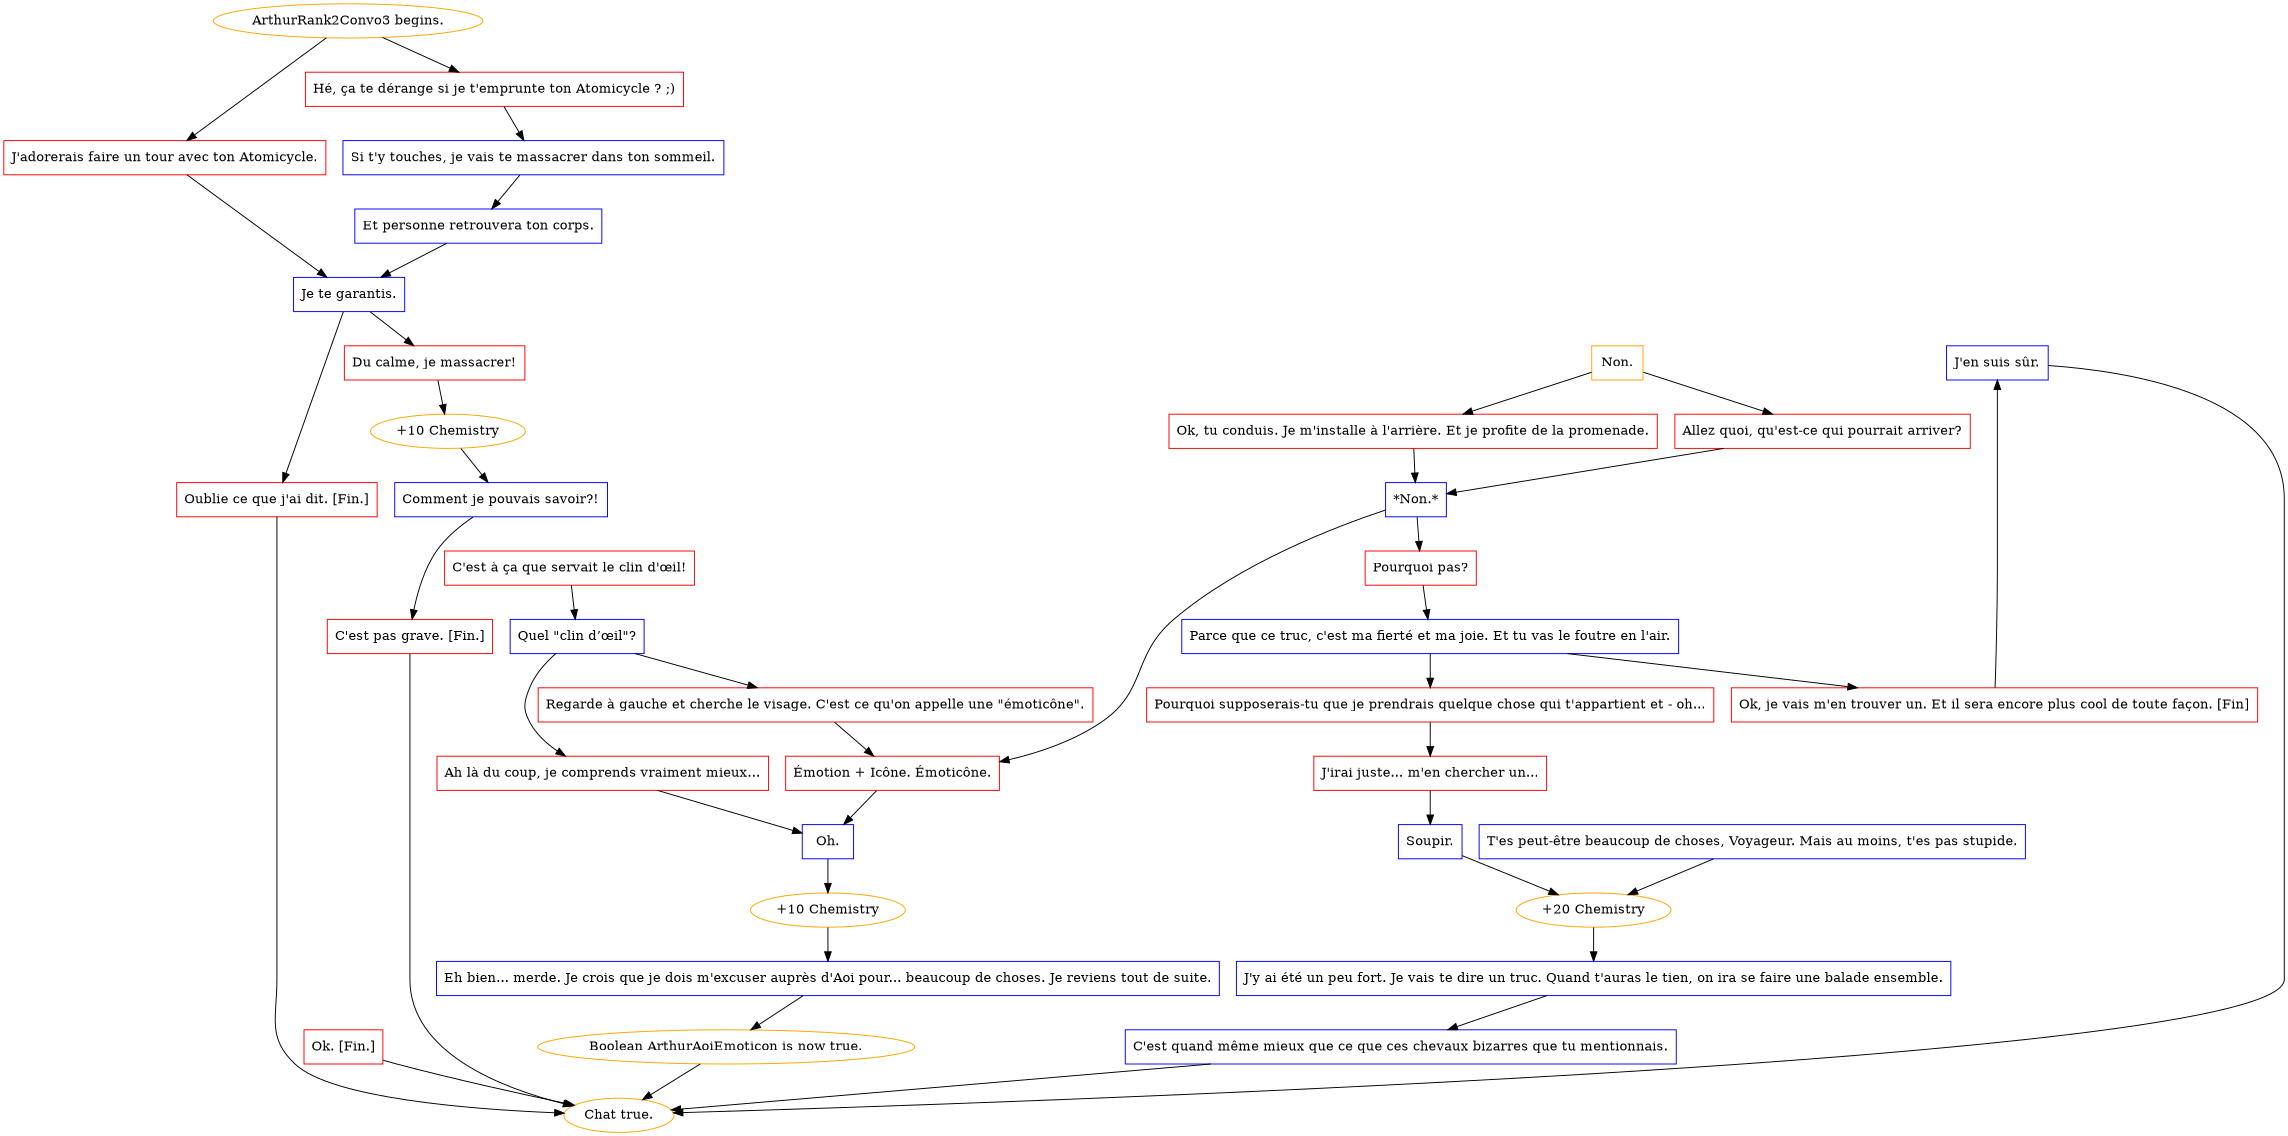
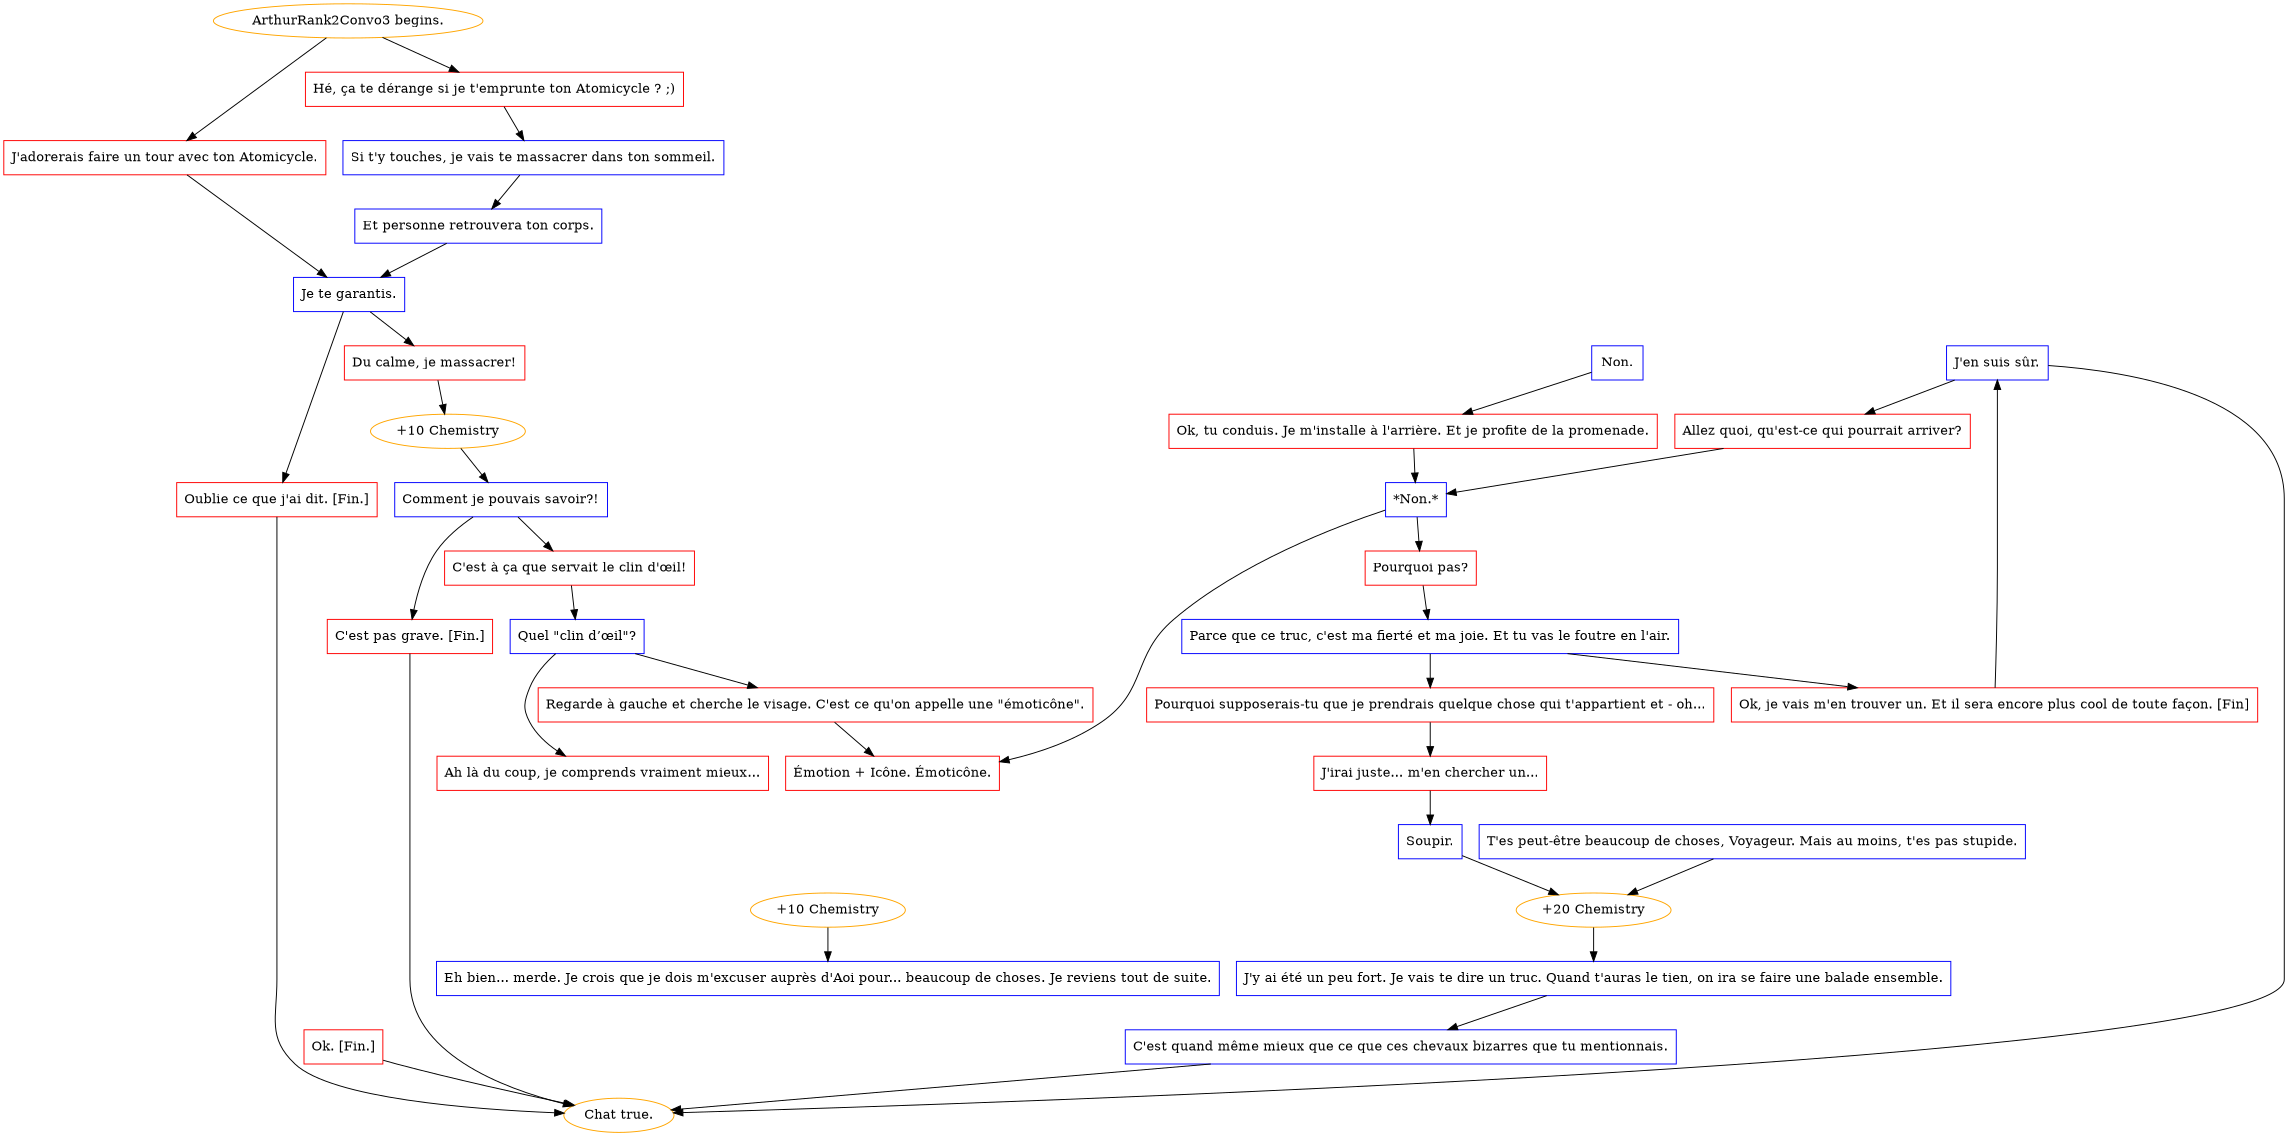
(1617, 363) -> (1617, 363)
(1703, 392) -> (1914, 395)
none -> (532, 531)
(828, 842) -> none
(726, 1047) -> none
